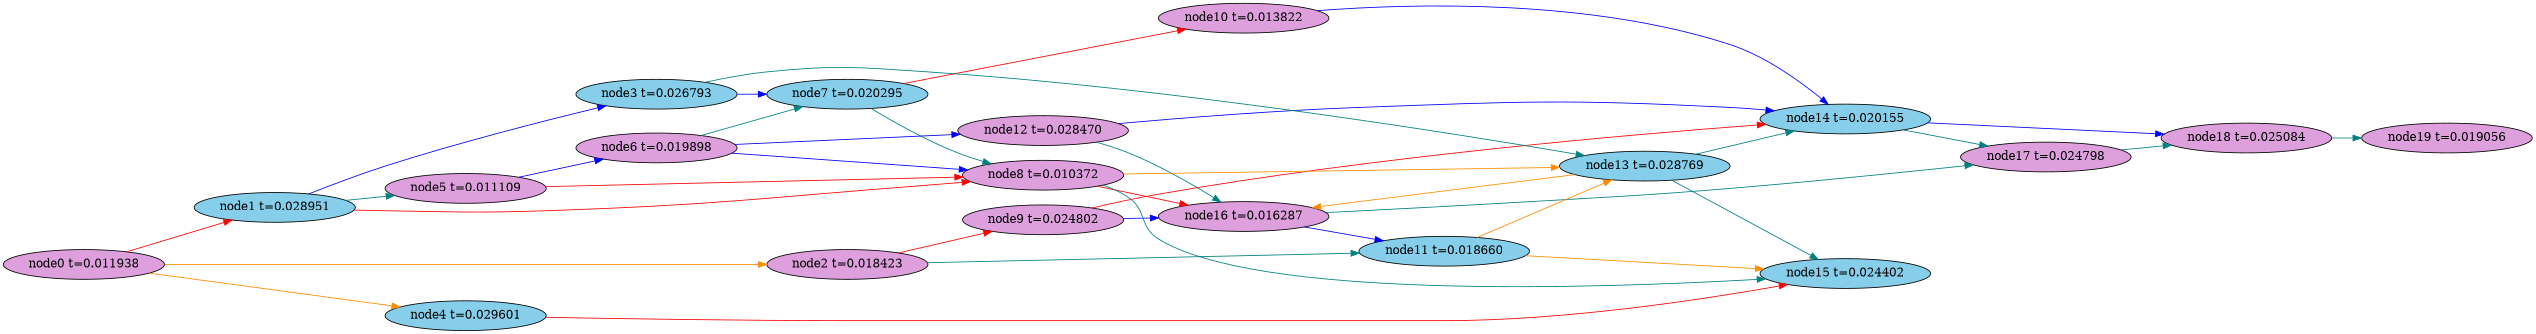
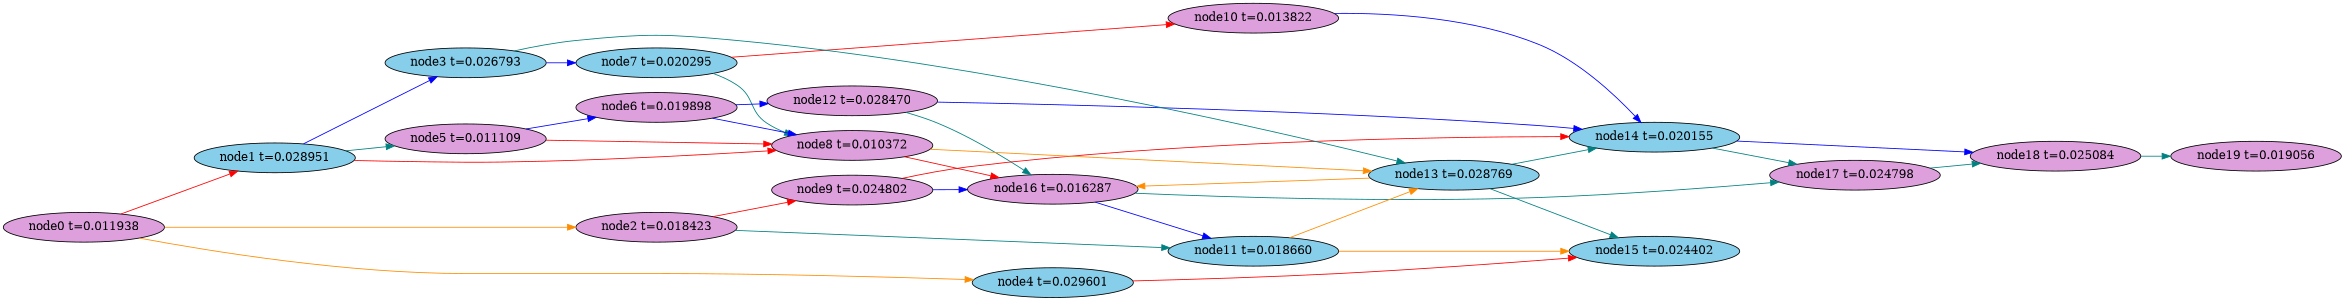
(748, 122) -> none
(1415, 284) -> none
